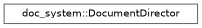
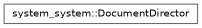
(101, 14) -> (101, 14)
